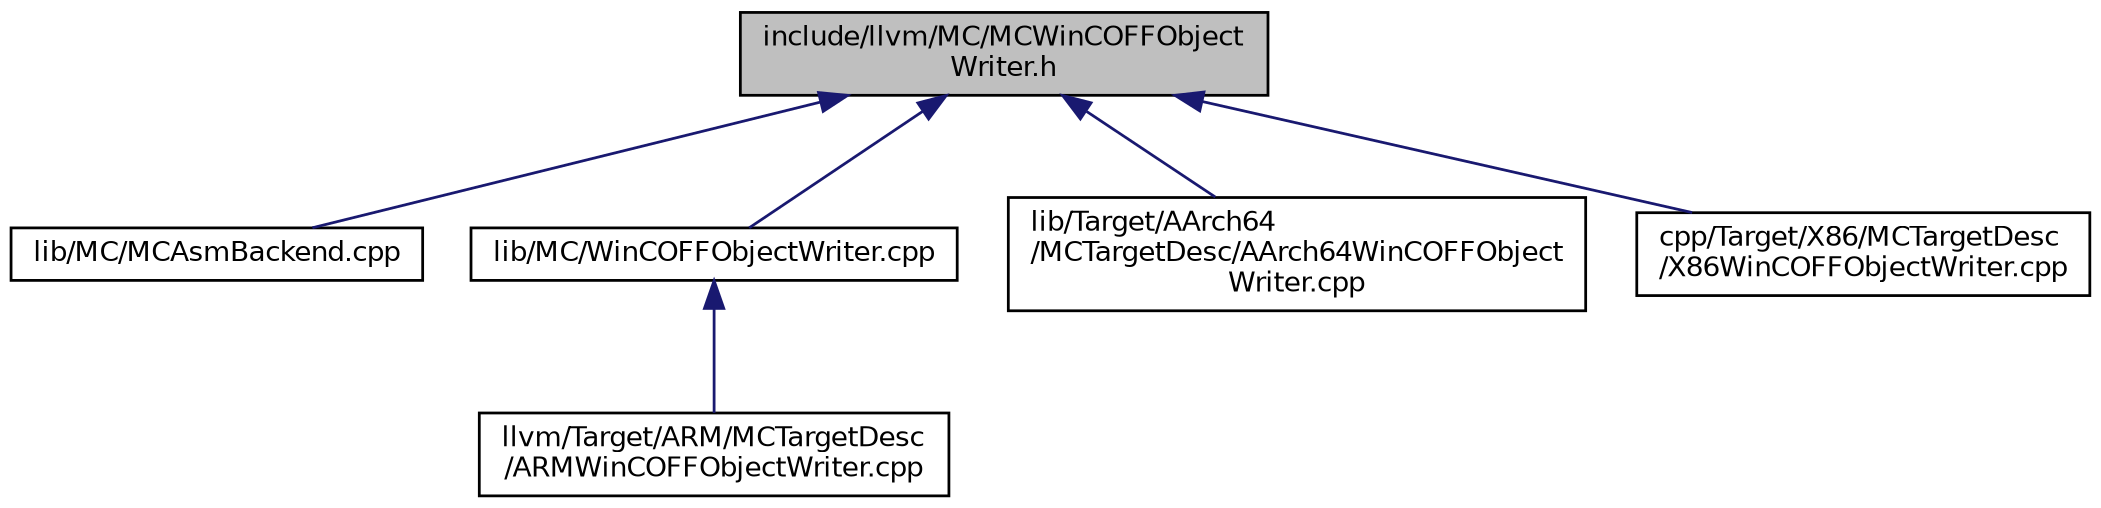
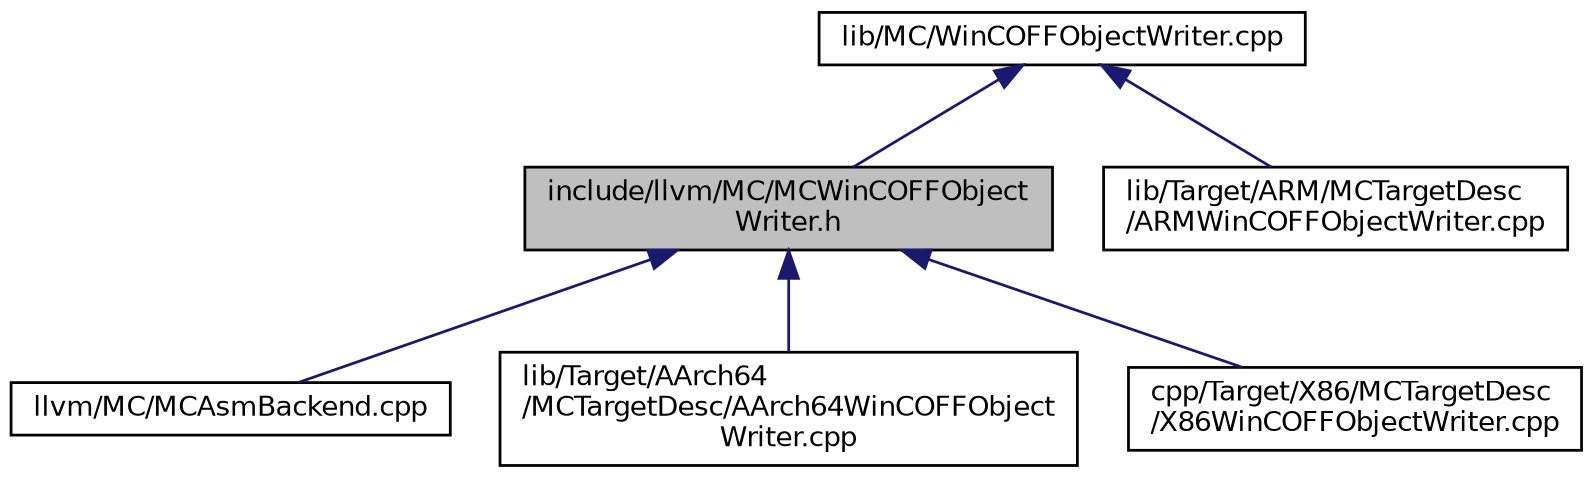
(836, 170) -> (926, 123)
(217, 254) -> (231, 409)
(714, 454) -> (1336, 209)
